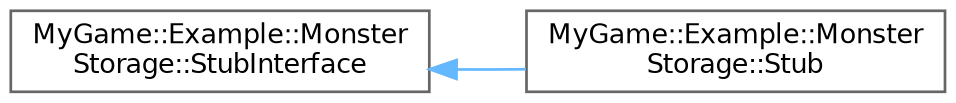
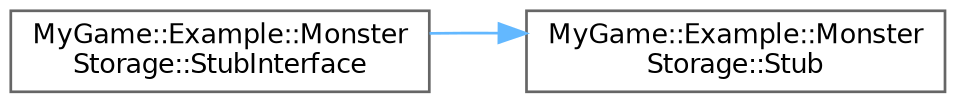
(491, 70) -> (464, 33)
